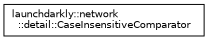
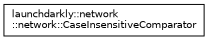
(104, 20) -> (104, 20)
